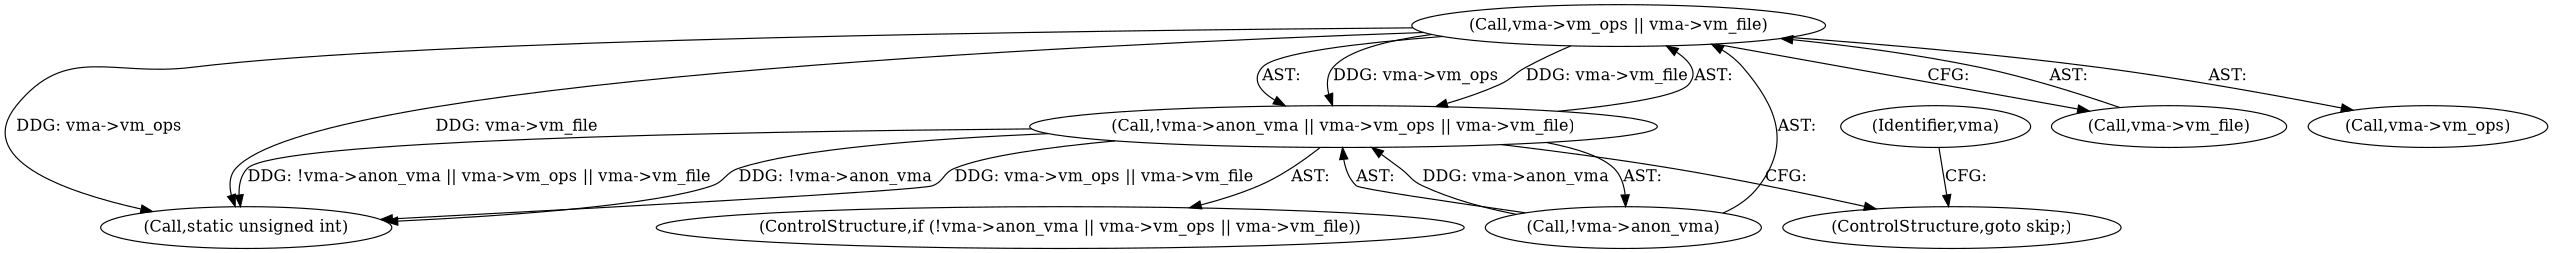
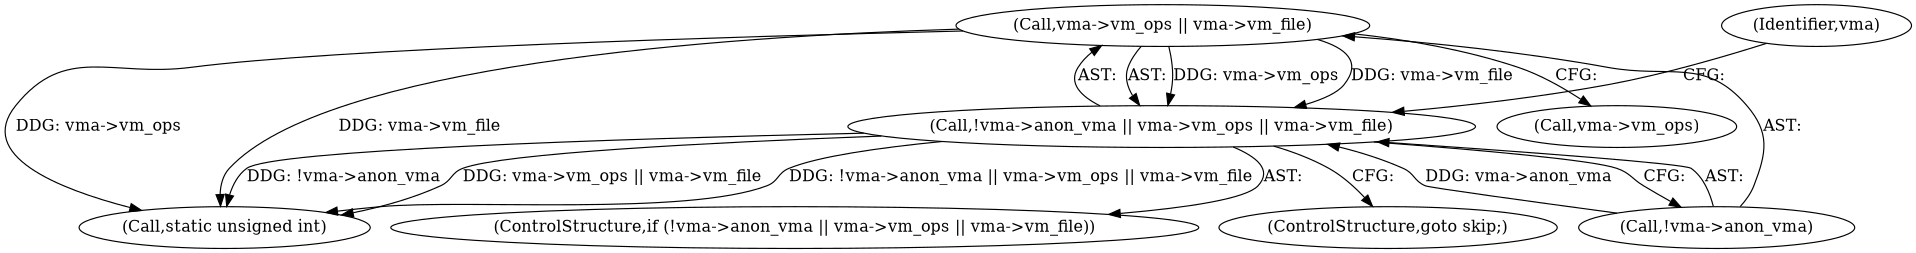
(2231, 76) -> (1579, 76)
(2169, 127) -> none
(1943, 171) -> (1588, 88)
(1645, 177) -> (1667, 177)
